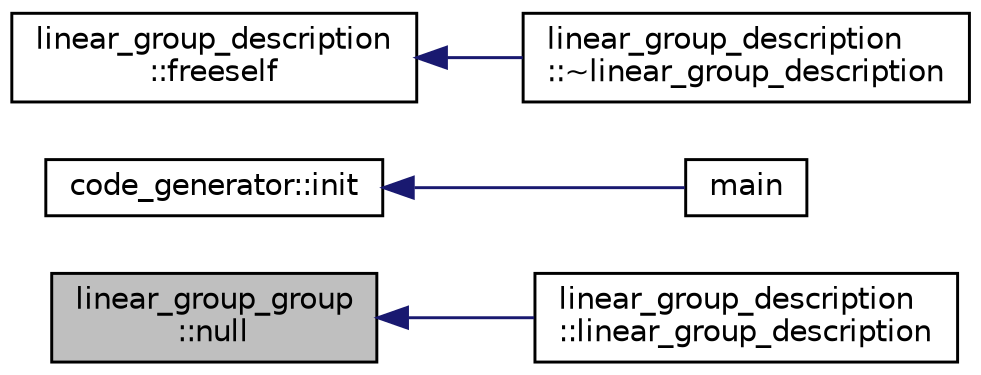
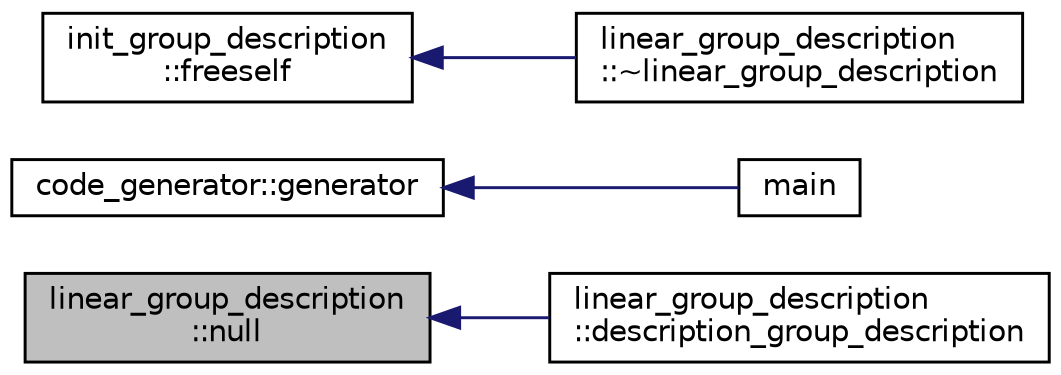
(214, 58) -> (228, 58)
(214, 188) -> (228, 188)
(214, 318) -> (228, 318)
(746, 318) -> (799, 318)
